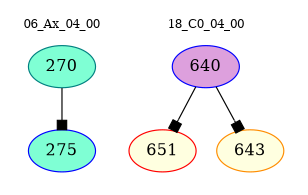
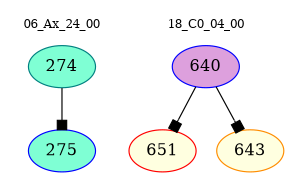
(62, 25) -> (62, 25)
(62, 67) -> (62, 67)
